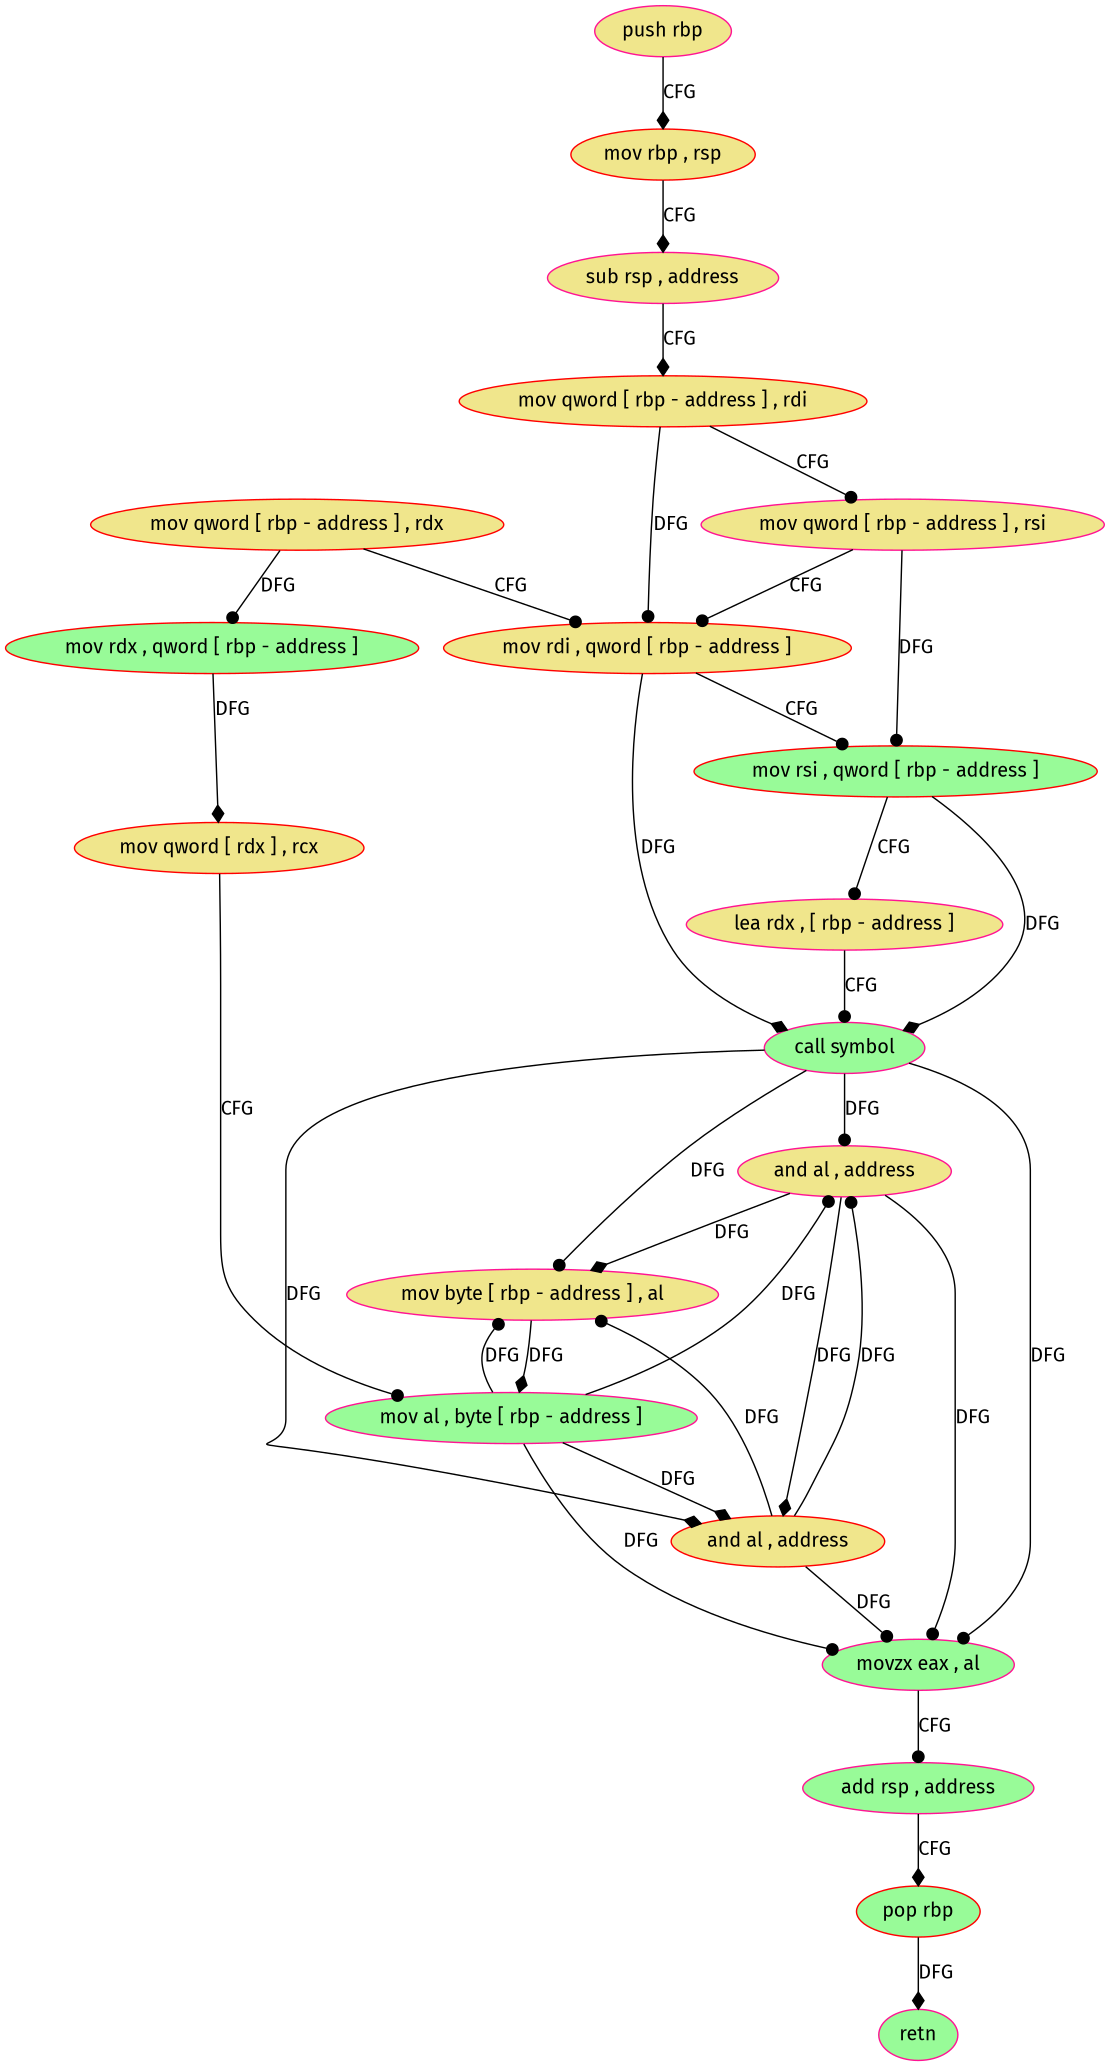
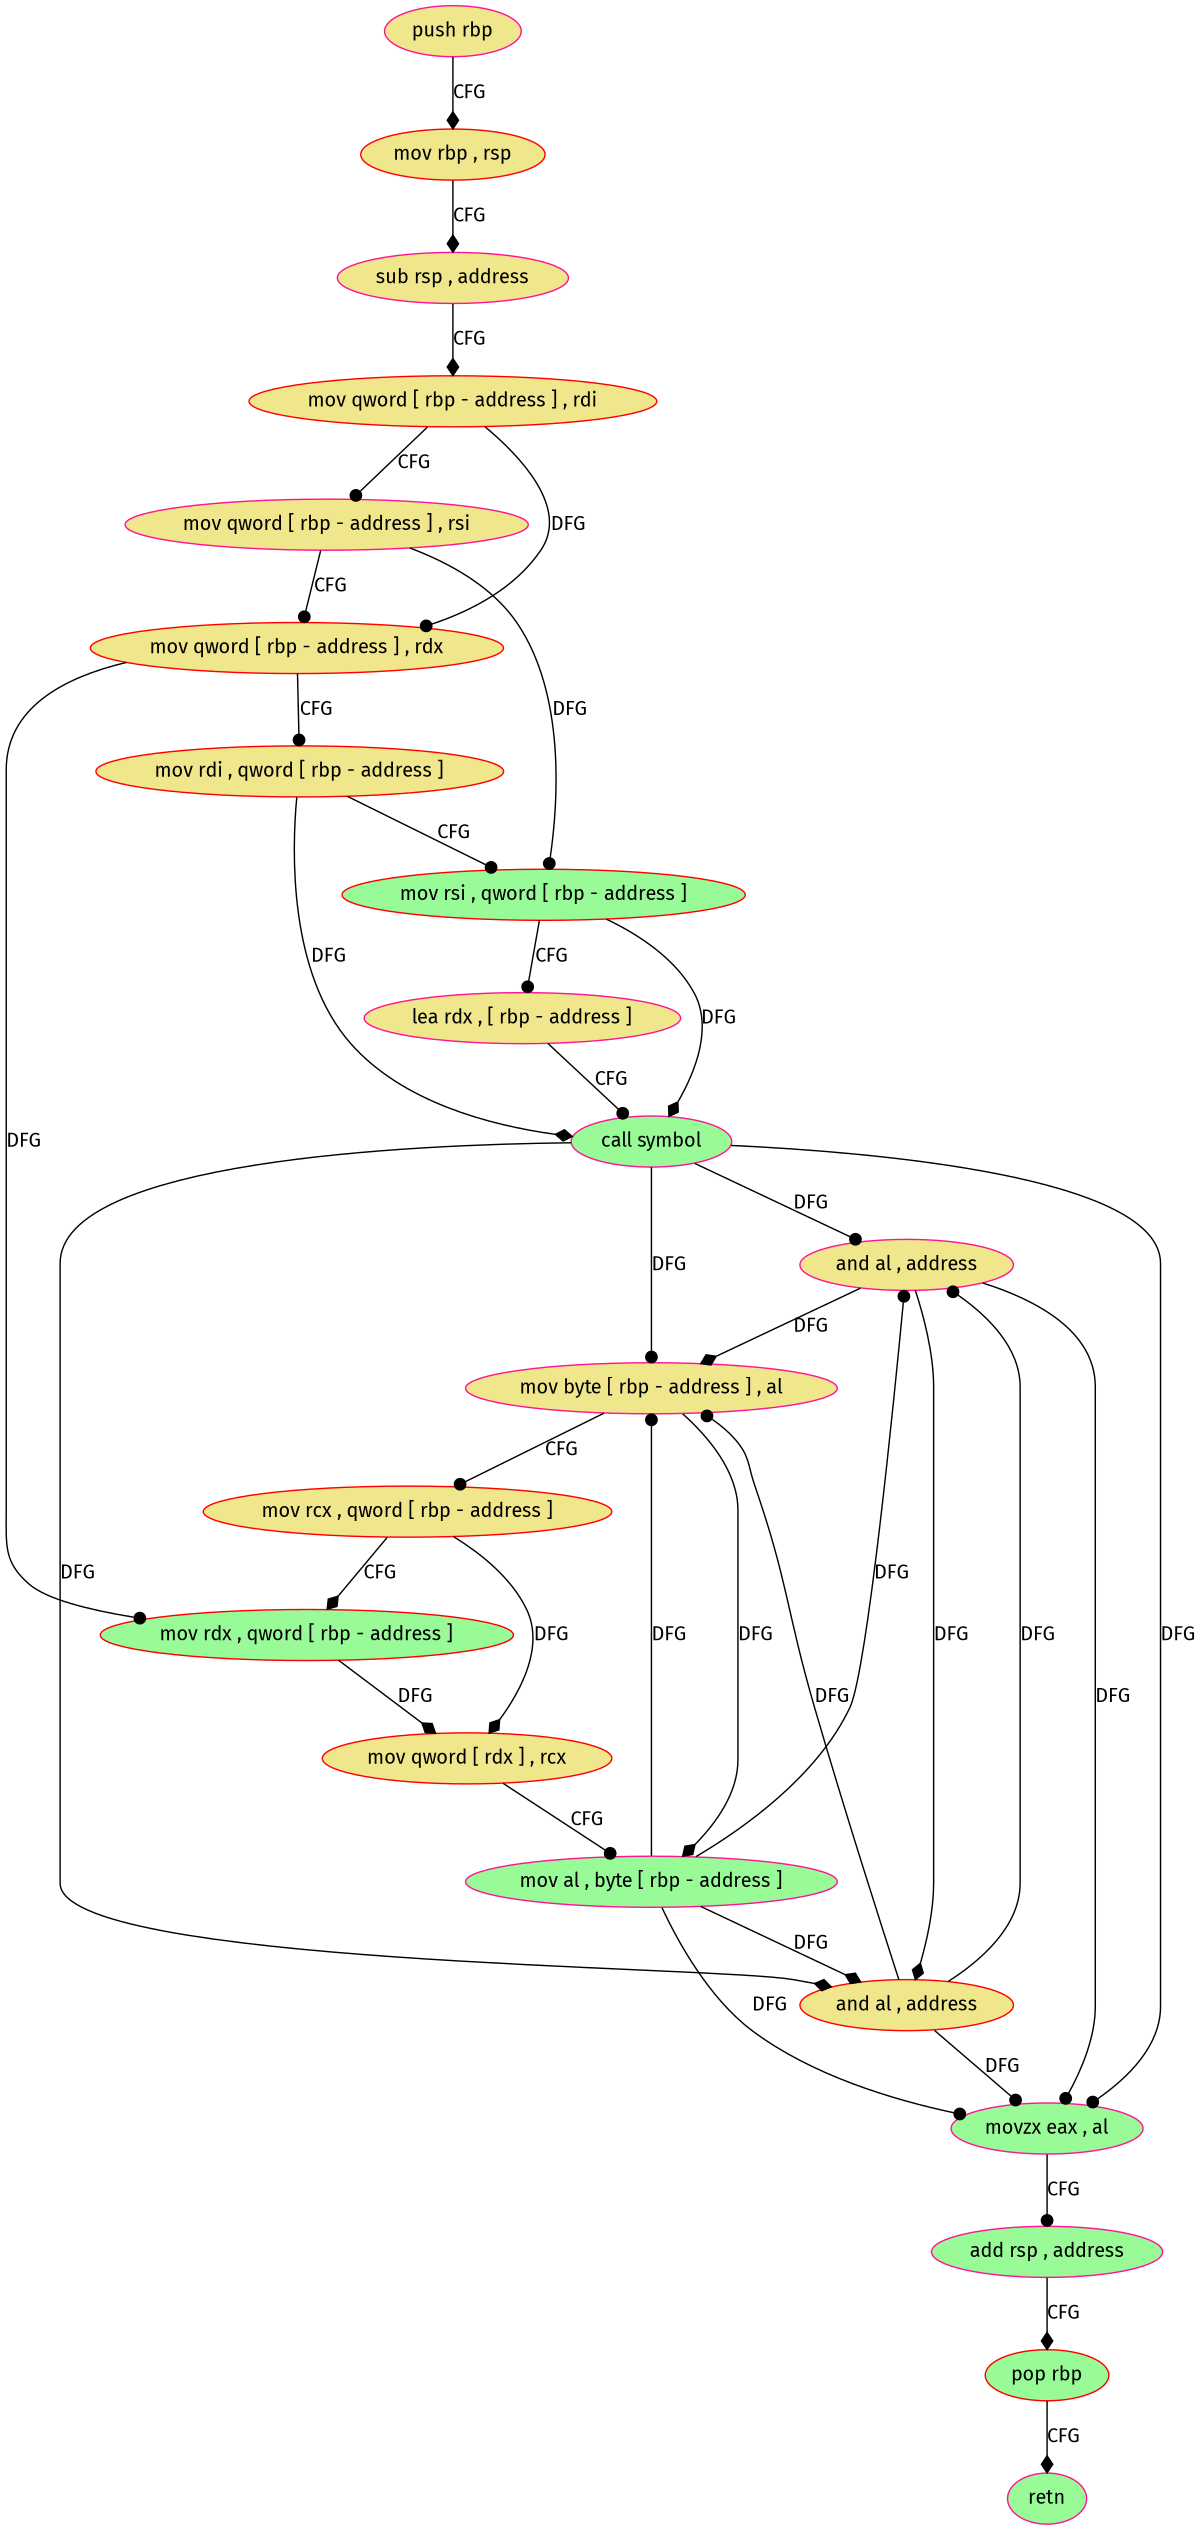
(652, 519) -> (544, 544)
(780, 584) -> (313, 581)
none -> (408, 1512)
(936, 1973) -> (1064, 2437)
